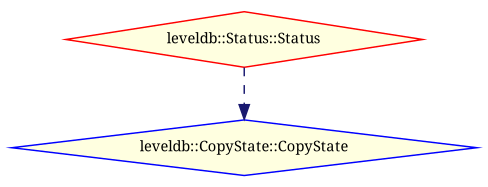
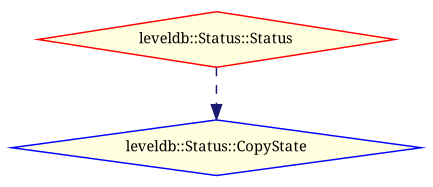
(244, 148) -> (216, 148)
